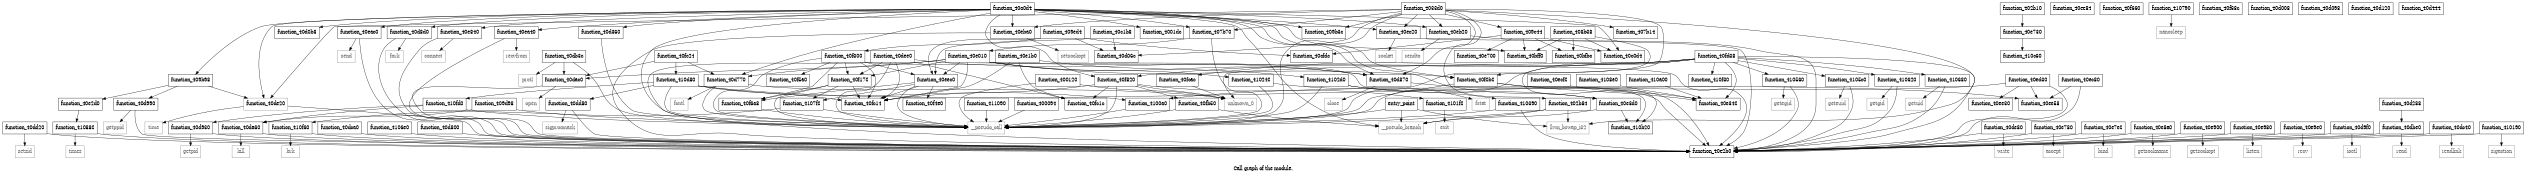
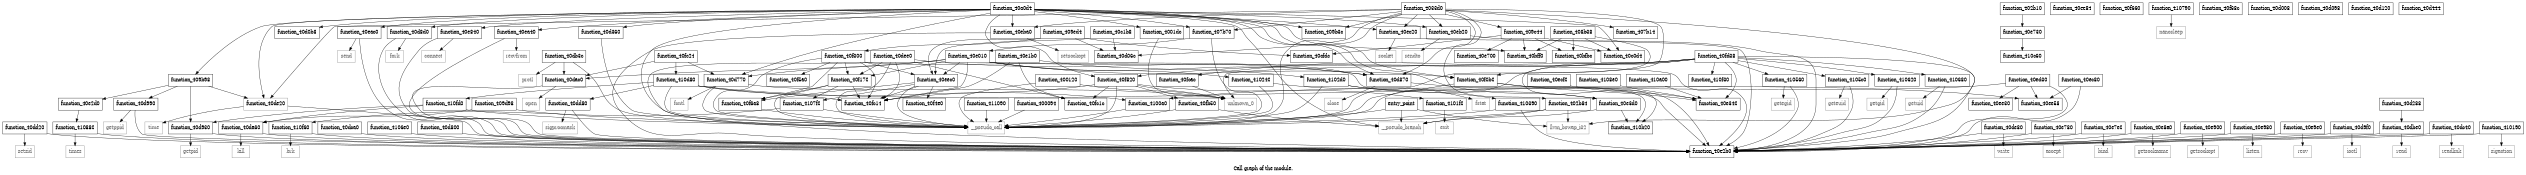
none -> (1152, 84)
none -> (191, 102)
